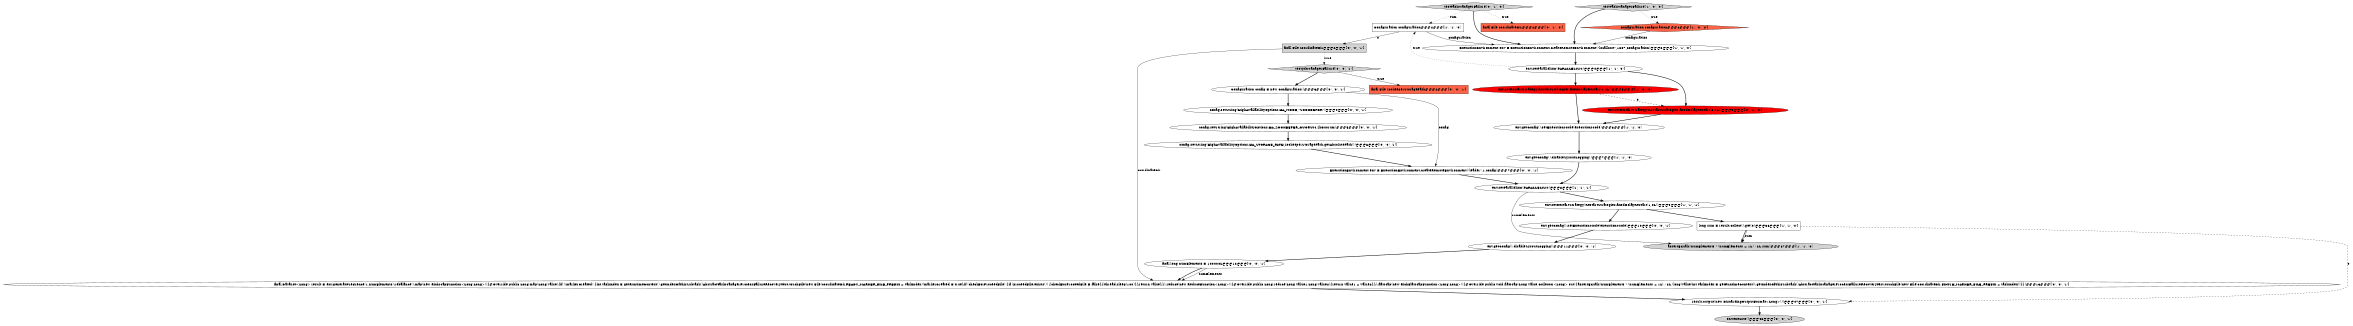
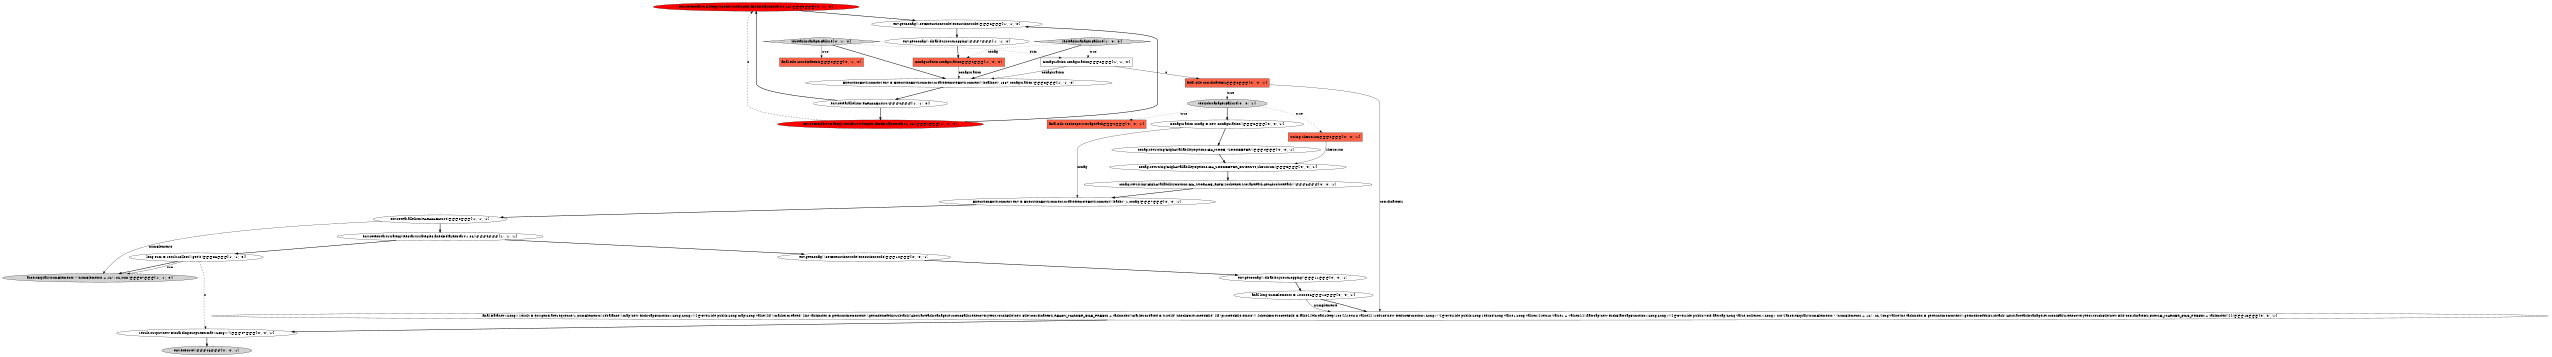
(1497, 16) -> (822, 51)
(1654, 17) -> (993, 52)
(1665, 28) -> (959, 62)
(1324, 48) -> (1227, 83)
(1455, 62) -> (1090, 51)
(1324, 69) -> (1227, 104)
(1368, 78) -> (1170, 114)
none -> (1325, 137)
(1574, 175) -> (958, 51)
(1749, 226) -> (196, 257)
